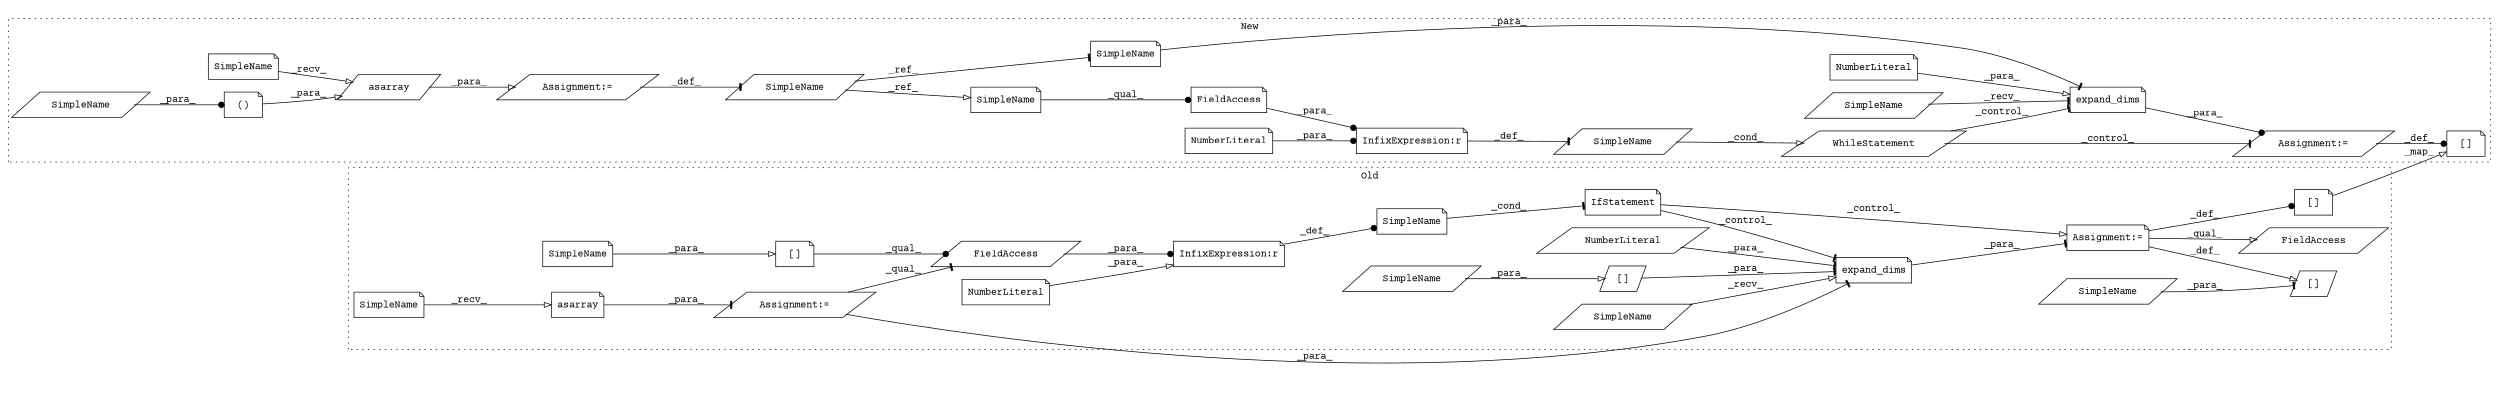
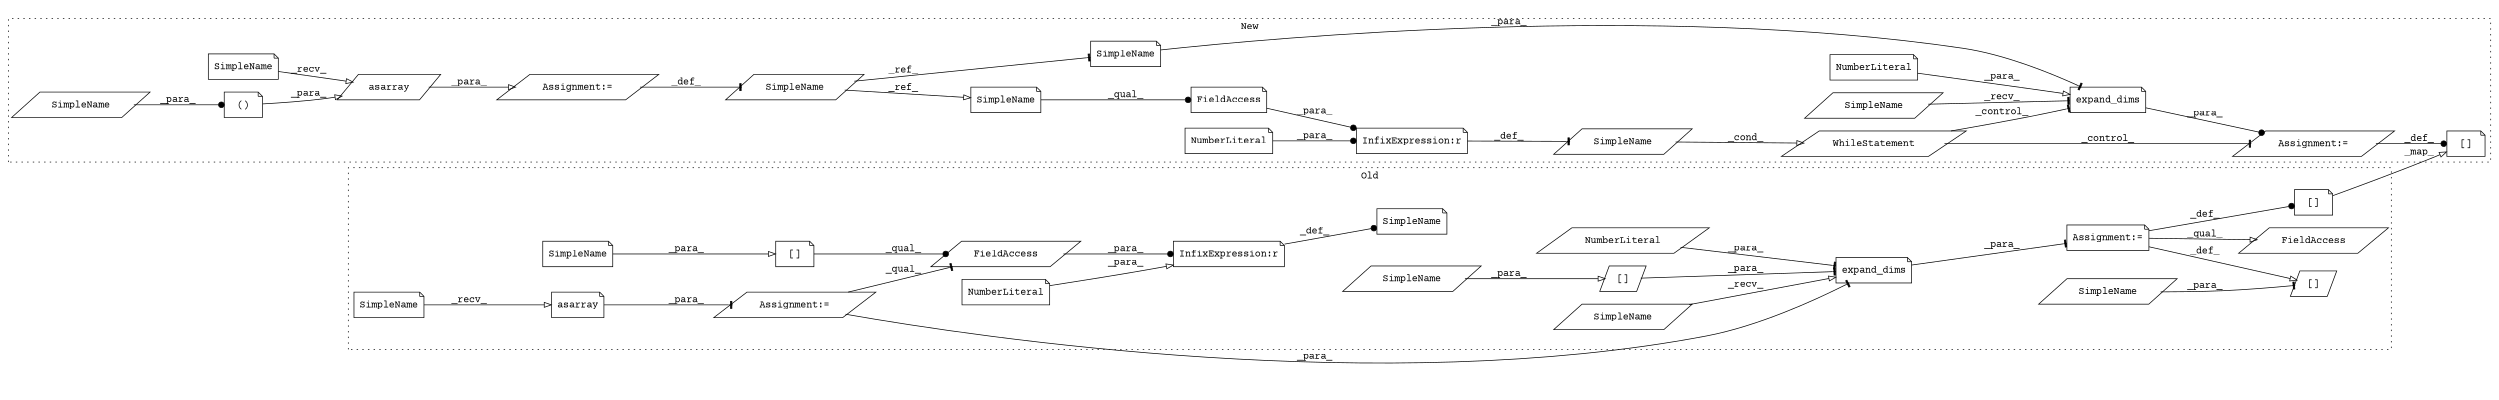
(1623, 202) -> none
